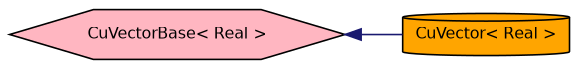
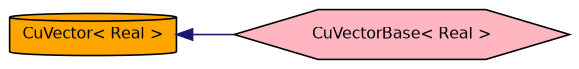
(382, 35) -> (213, 35)
